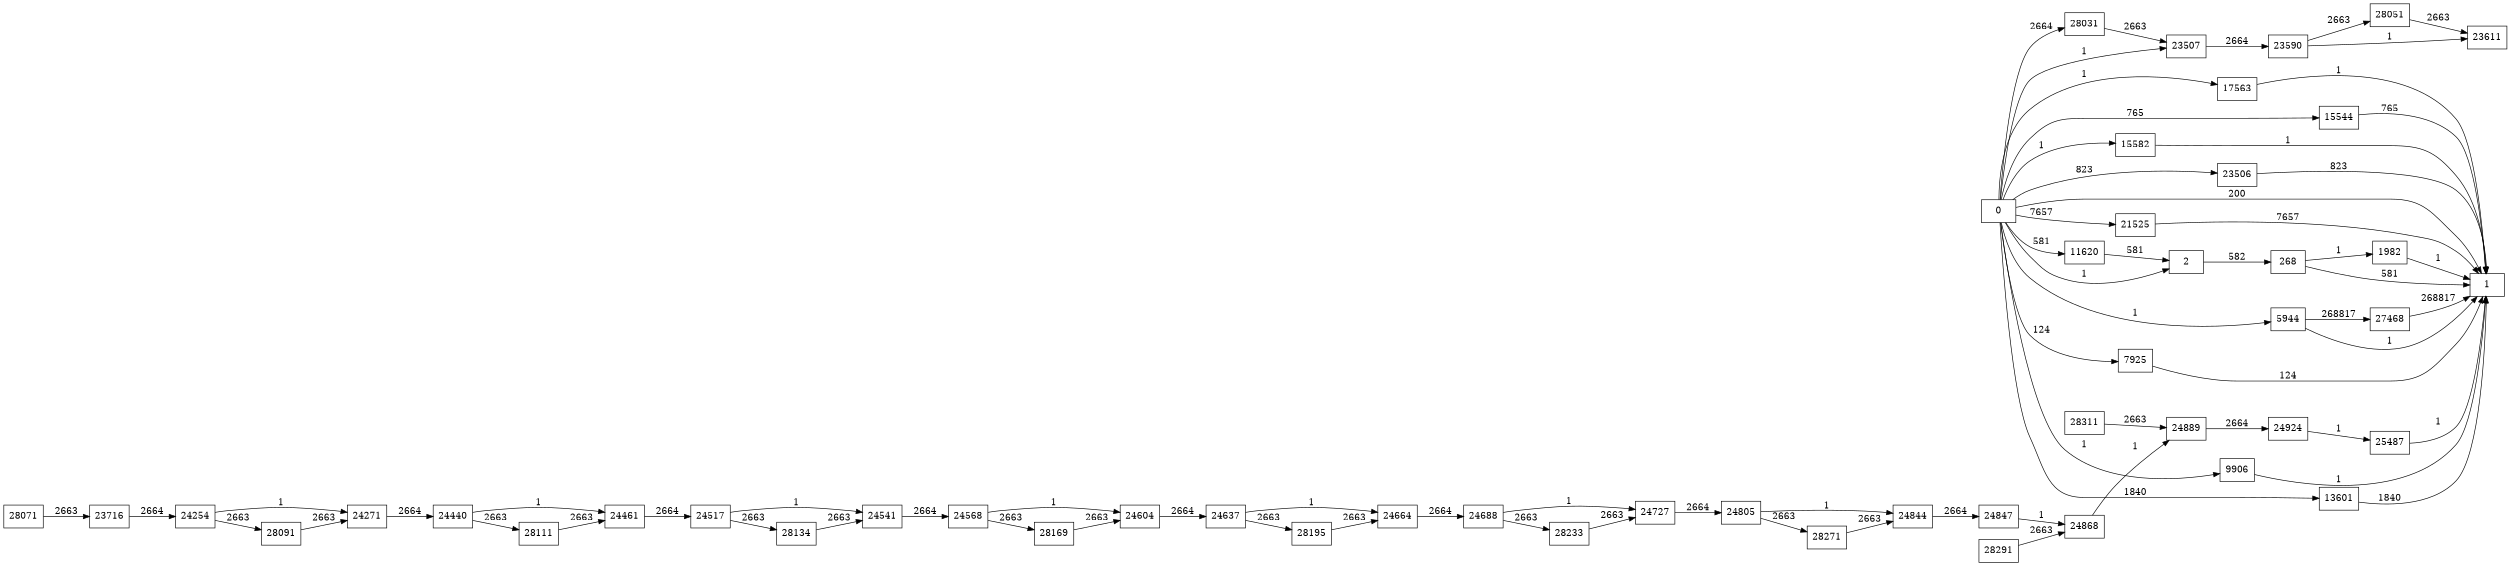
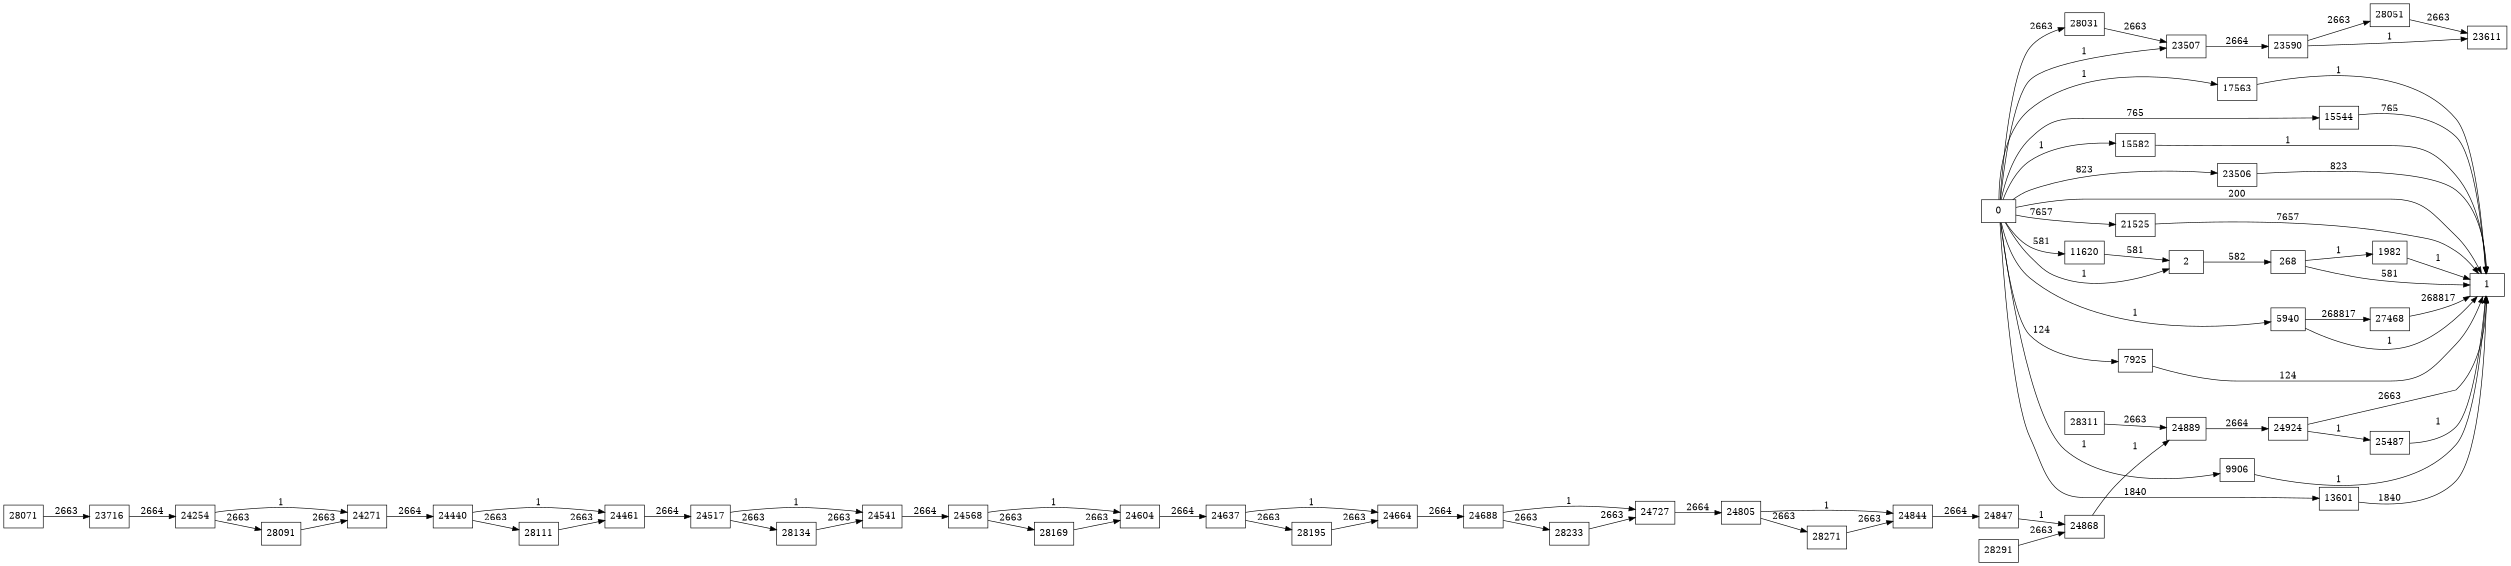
(2042, 27) -> (2042, 27)
(2288, 319) -> (2288, 319)
none -> (2428, 397)
